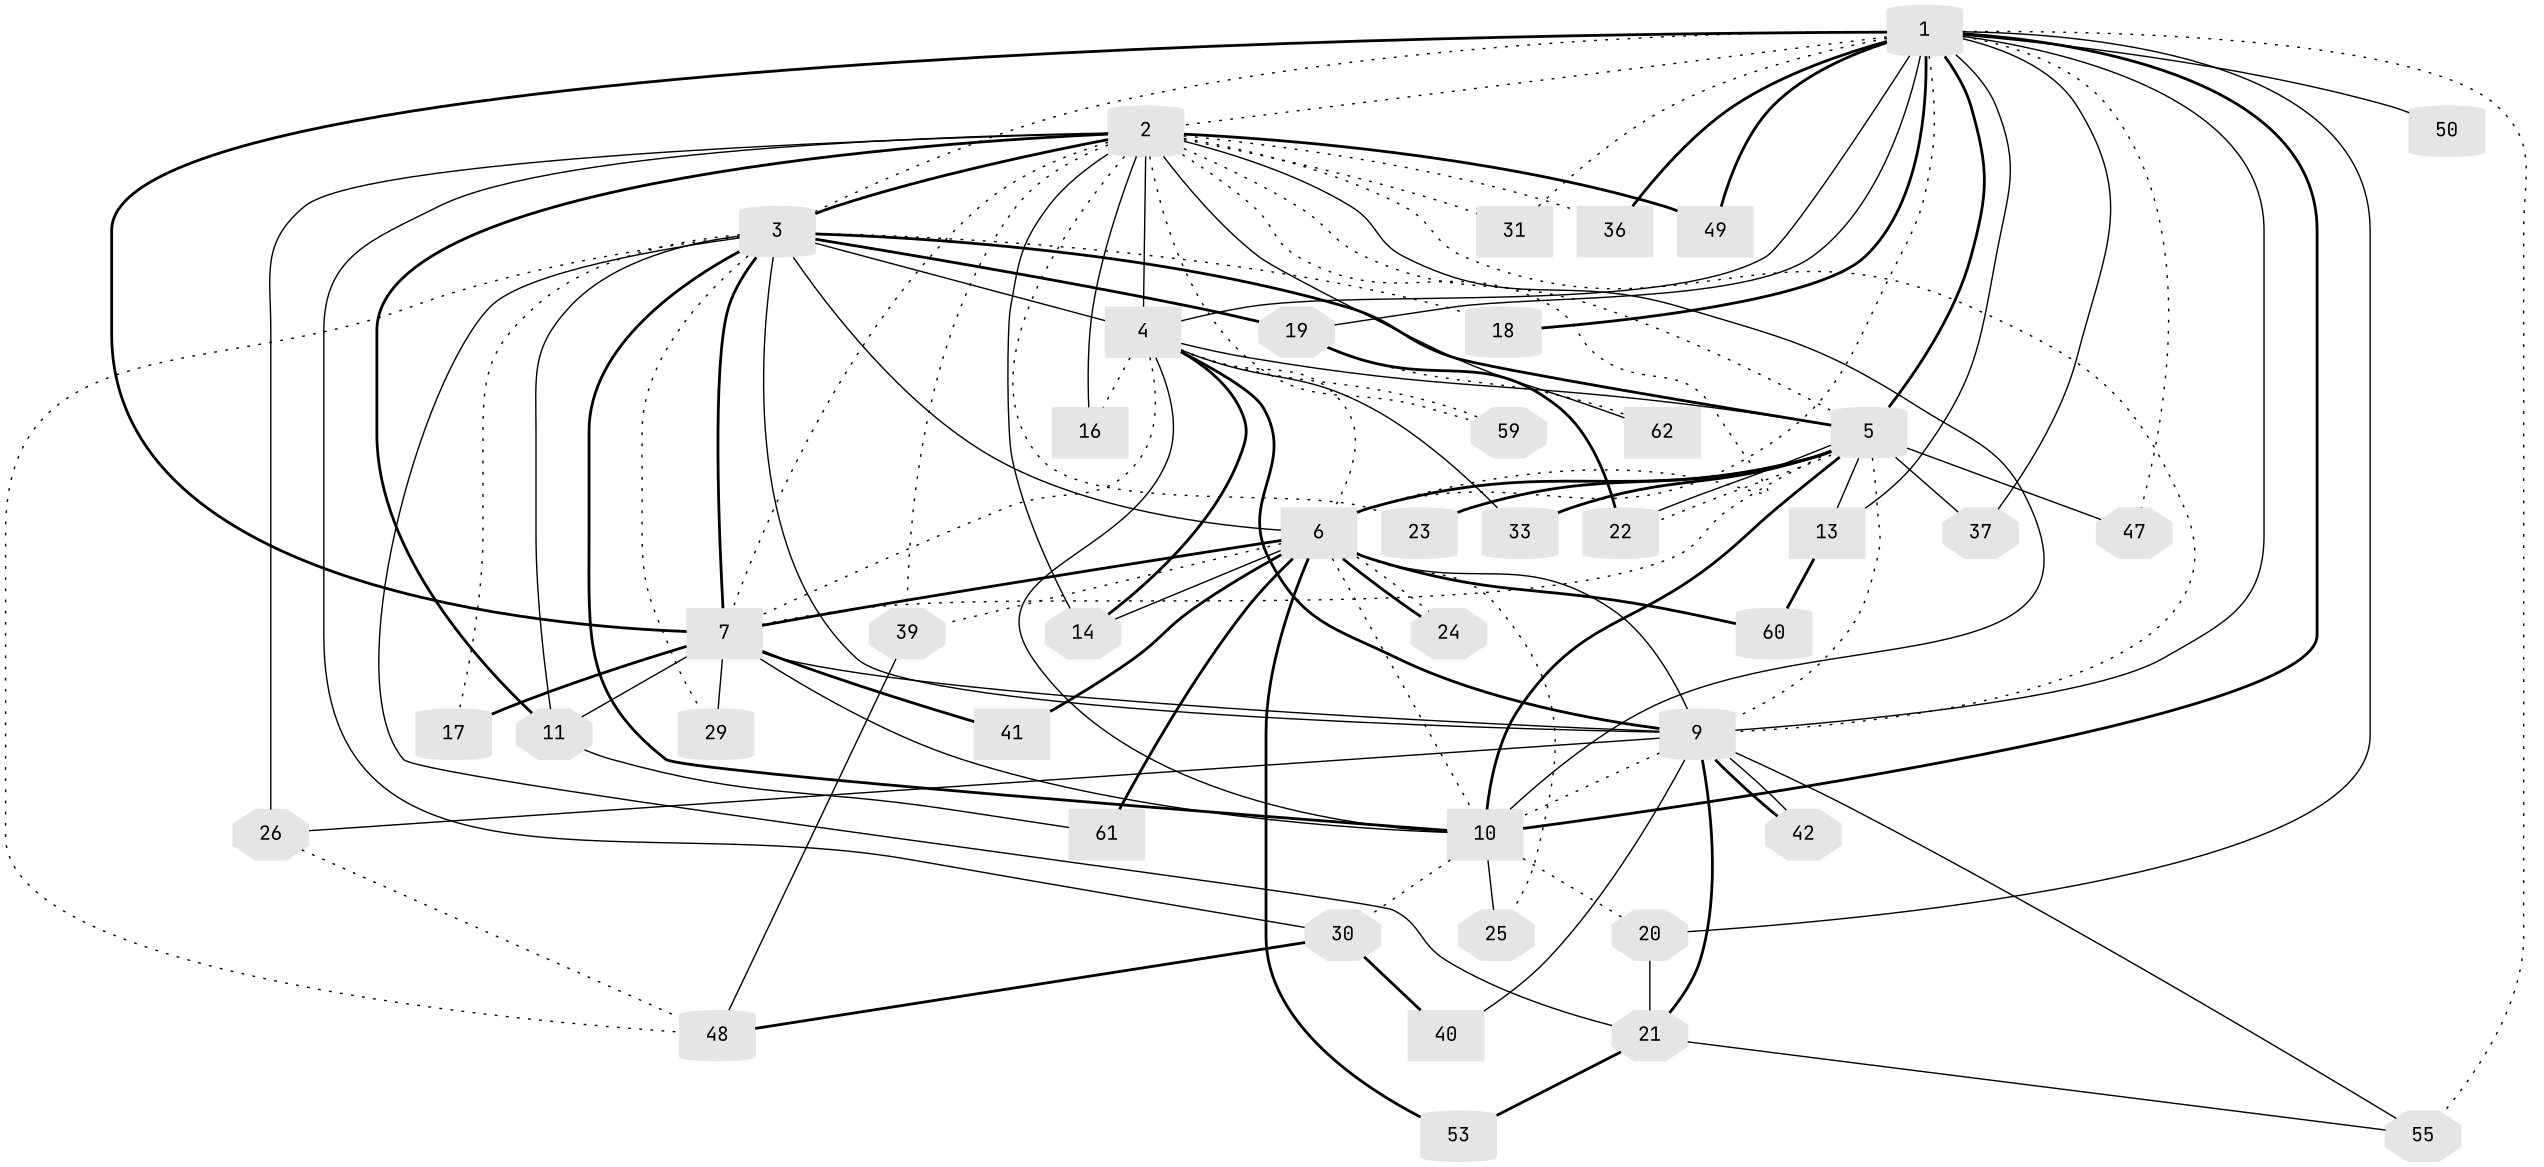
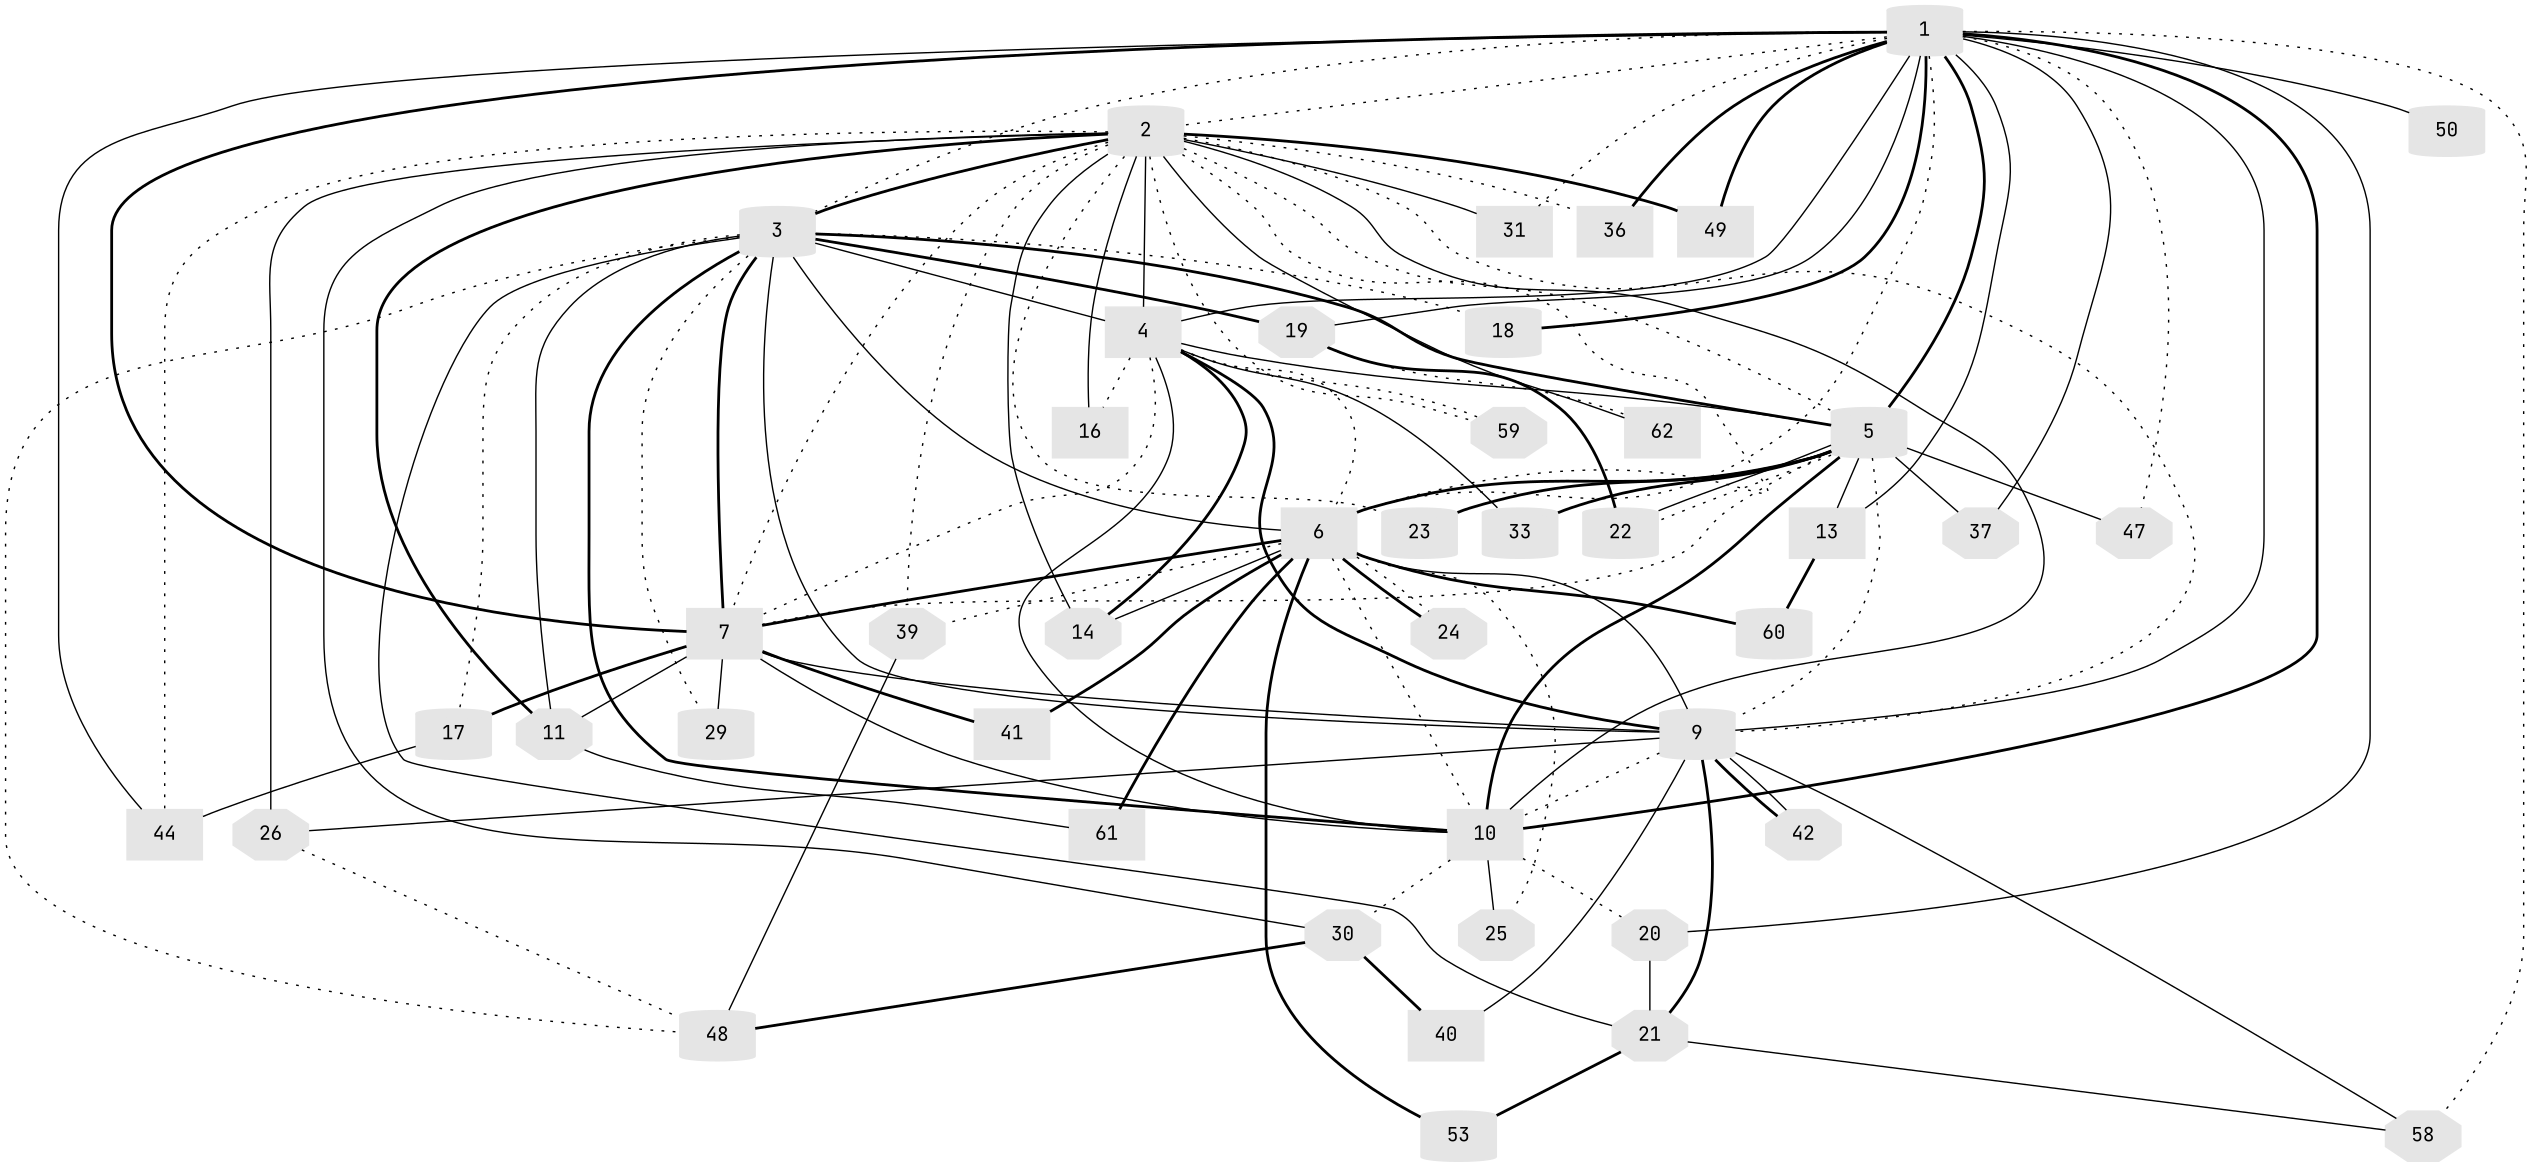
(1376, 183) -> (1376, 183)
none -> (165, 835)
(2423, 1136) -> (2423, 1136)
